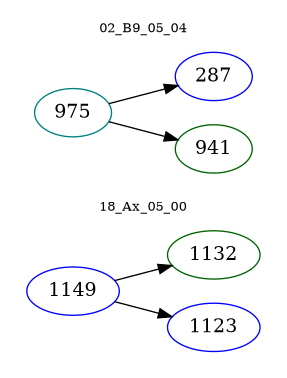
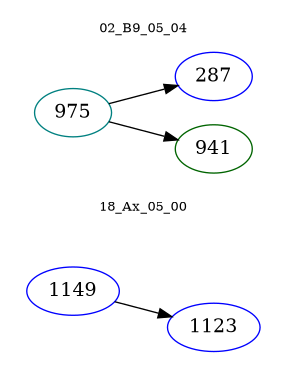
(214, 255) -> none
